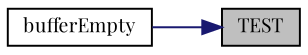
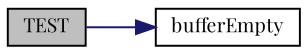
(177, 27) -> (111, 27)
